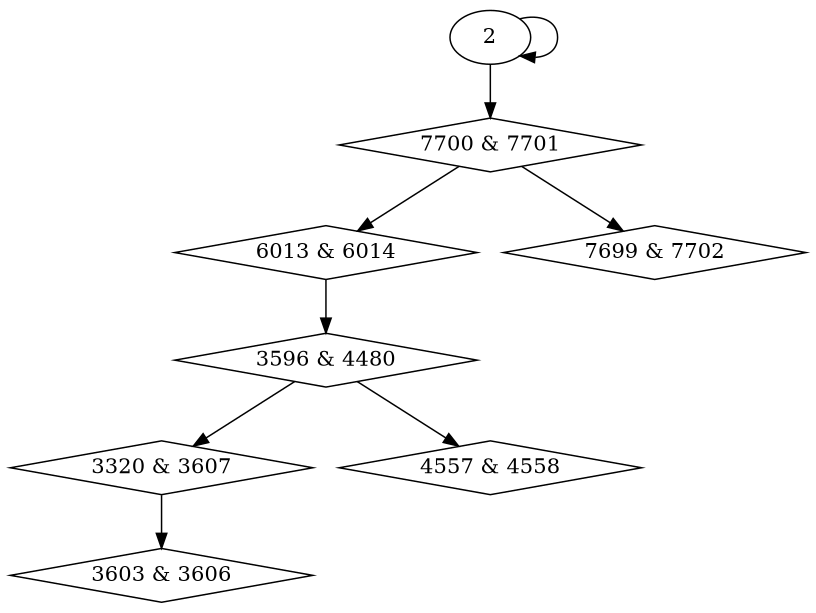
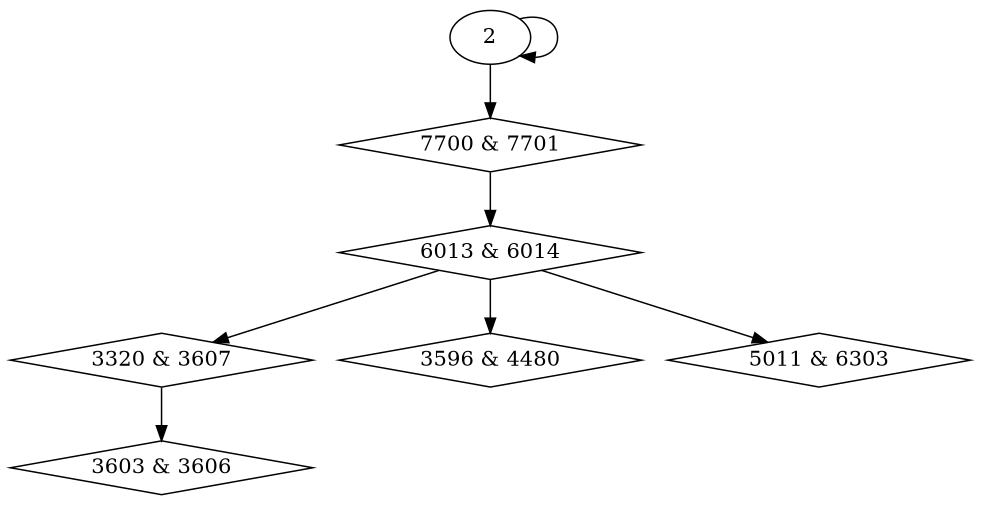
(655, 253) -> none
none -> (819, 360)
(250, 410) -> (333, 304)
(490, 468) -> none
